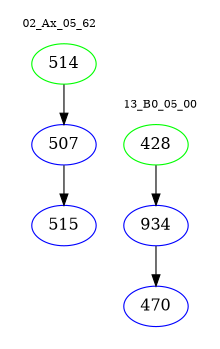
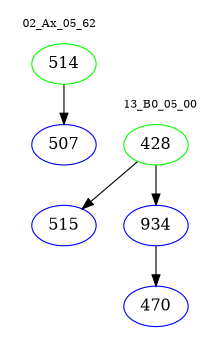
(64, 180) -> (122, 175)
